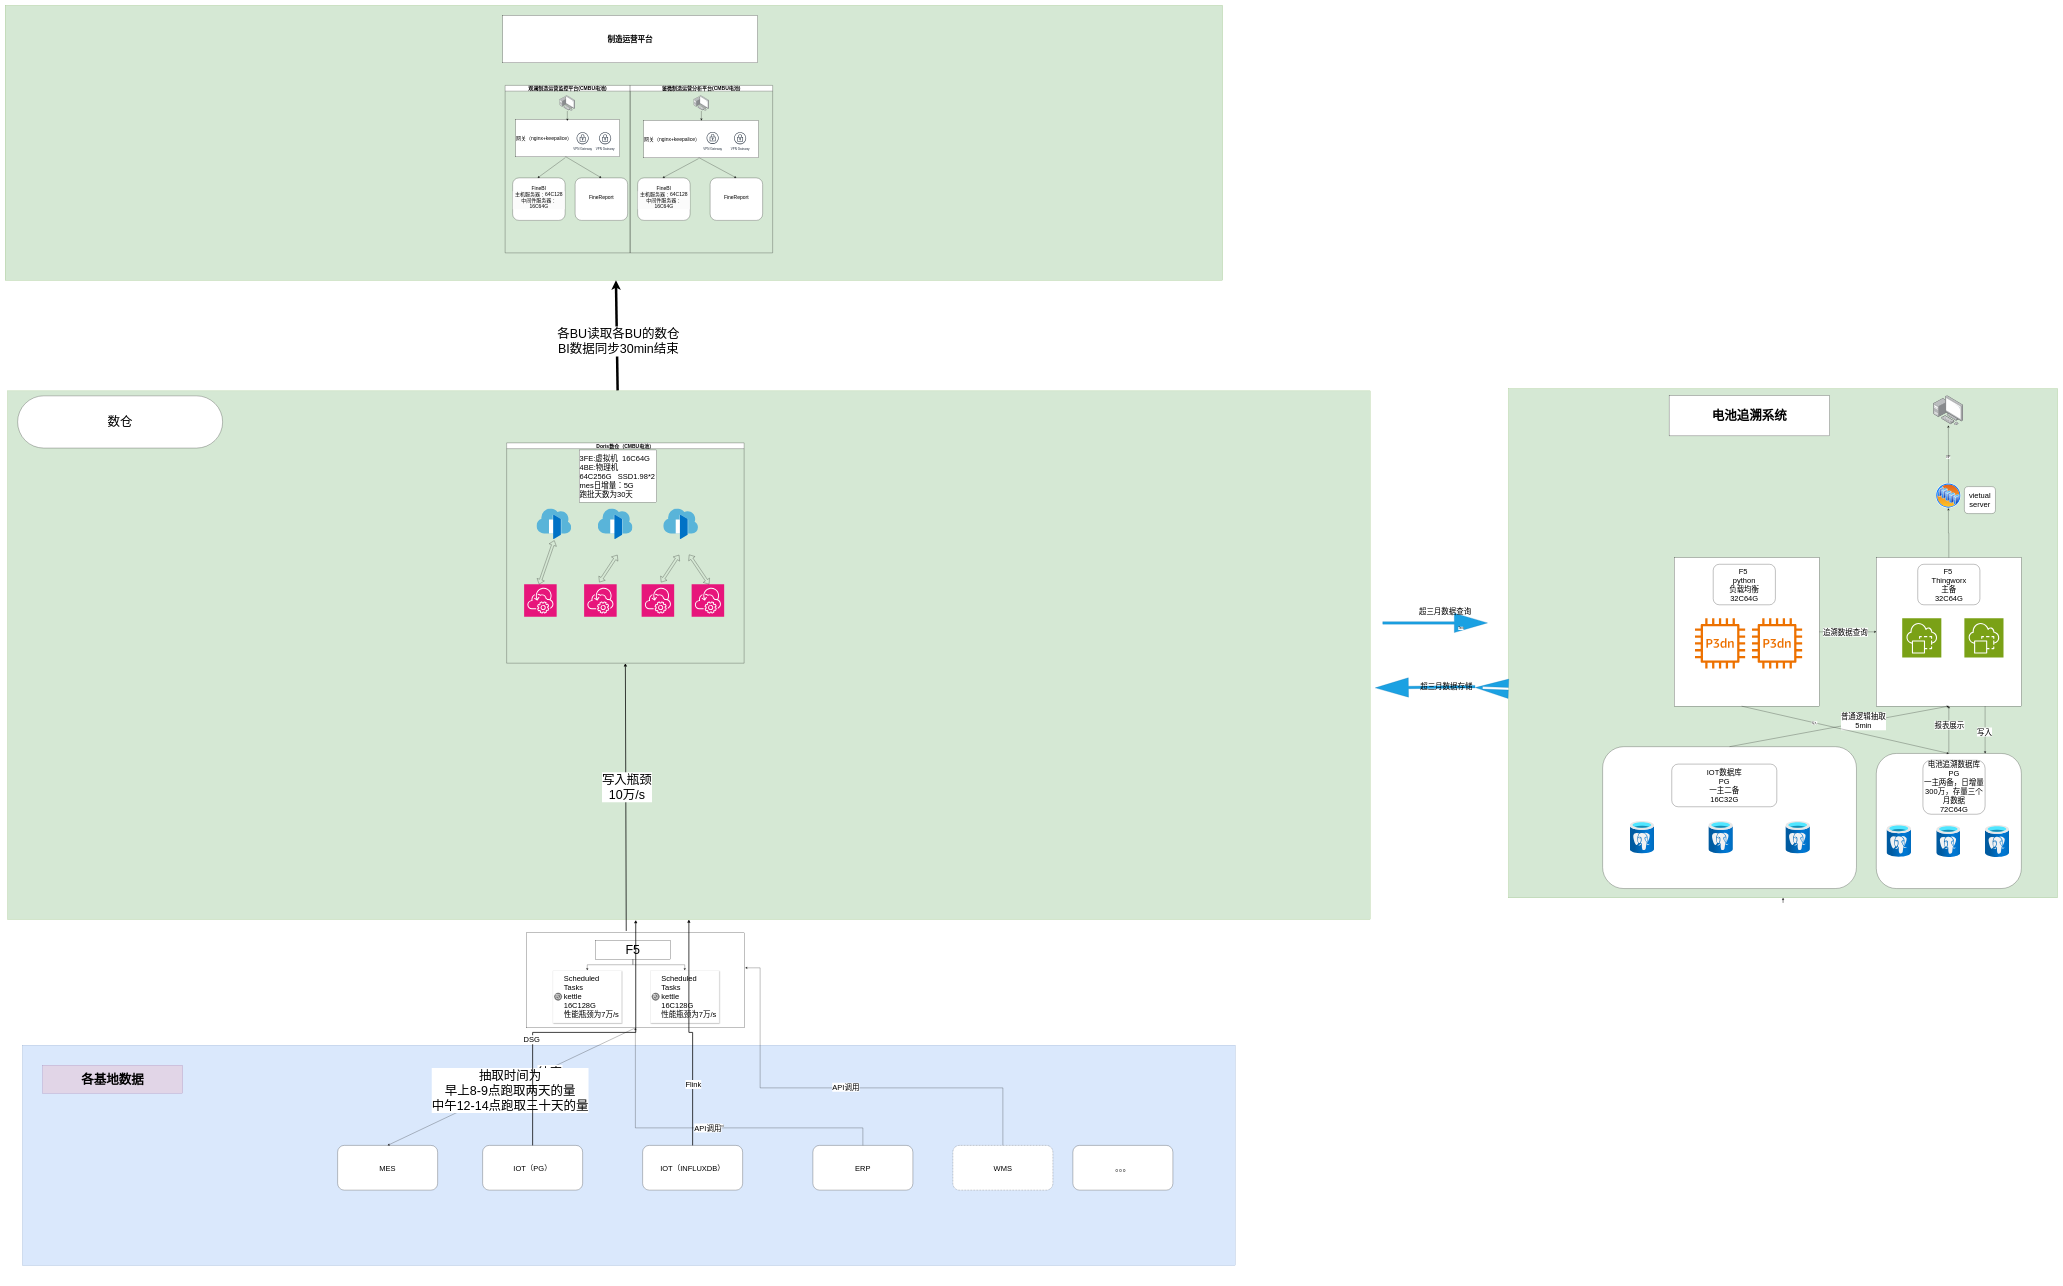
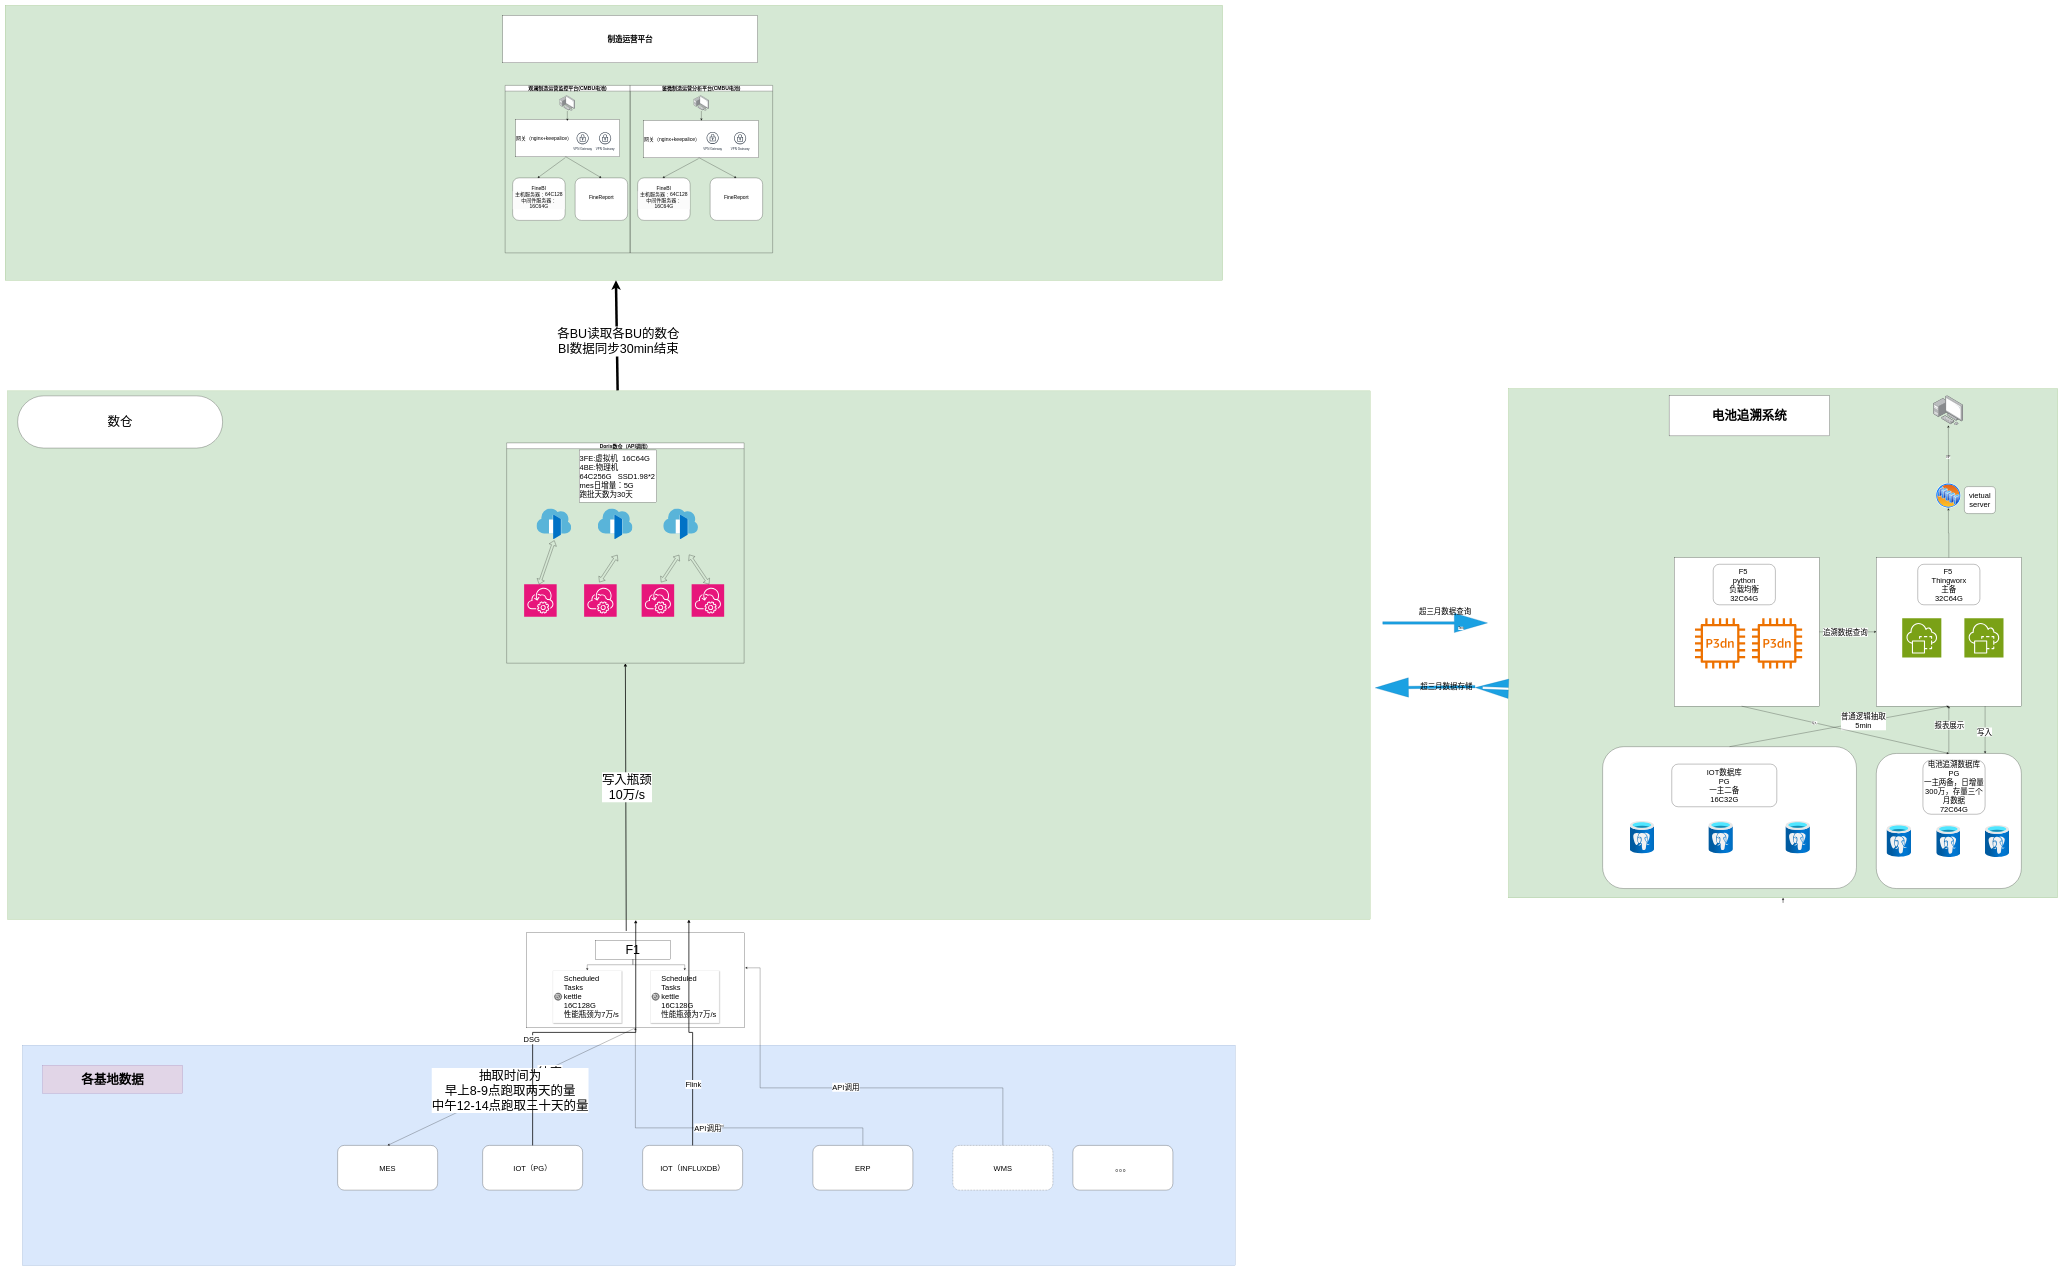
(625, 445) -> (625, 445)
(633, 950) -> (633, 950)
